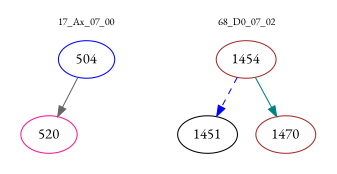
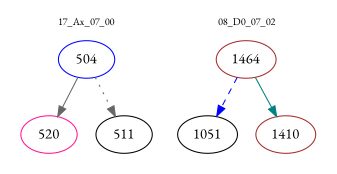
(247, 22) -> (247, 22)
(246, 59) -> (246, 59)
none -> (124, 135)
(208, 135) -> (208, 135)
(286, 135) -> (286, 135)
